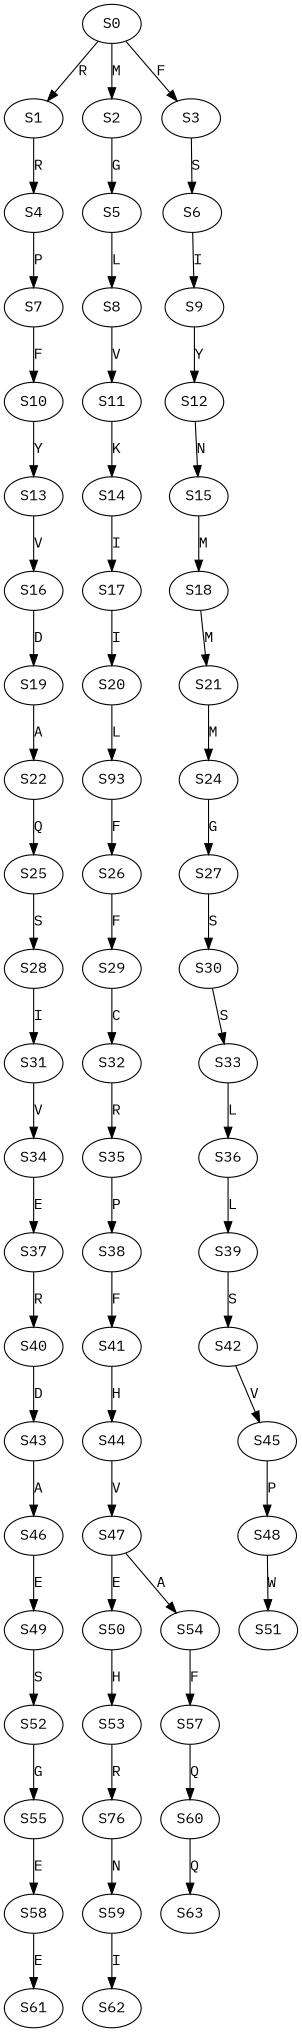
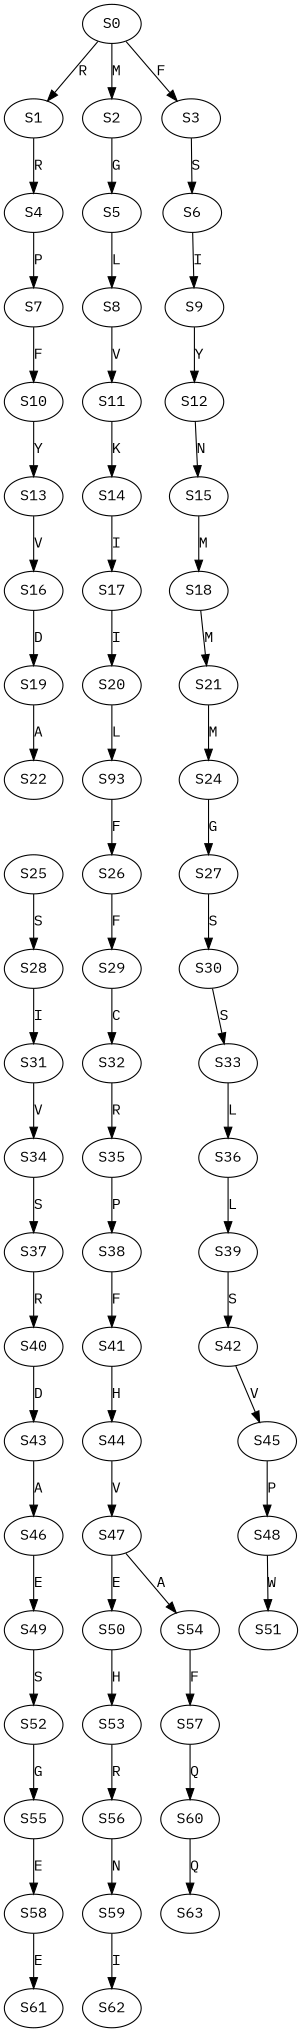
(34, 822) -> none
(39, 1205) -> (39, 1205)
(112, 1819) -> (112, 1819)
